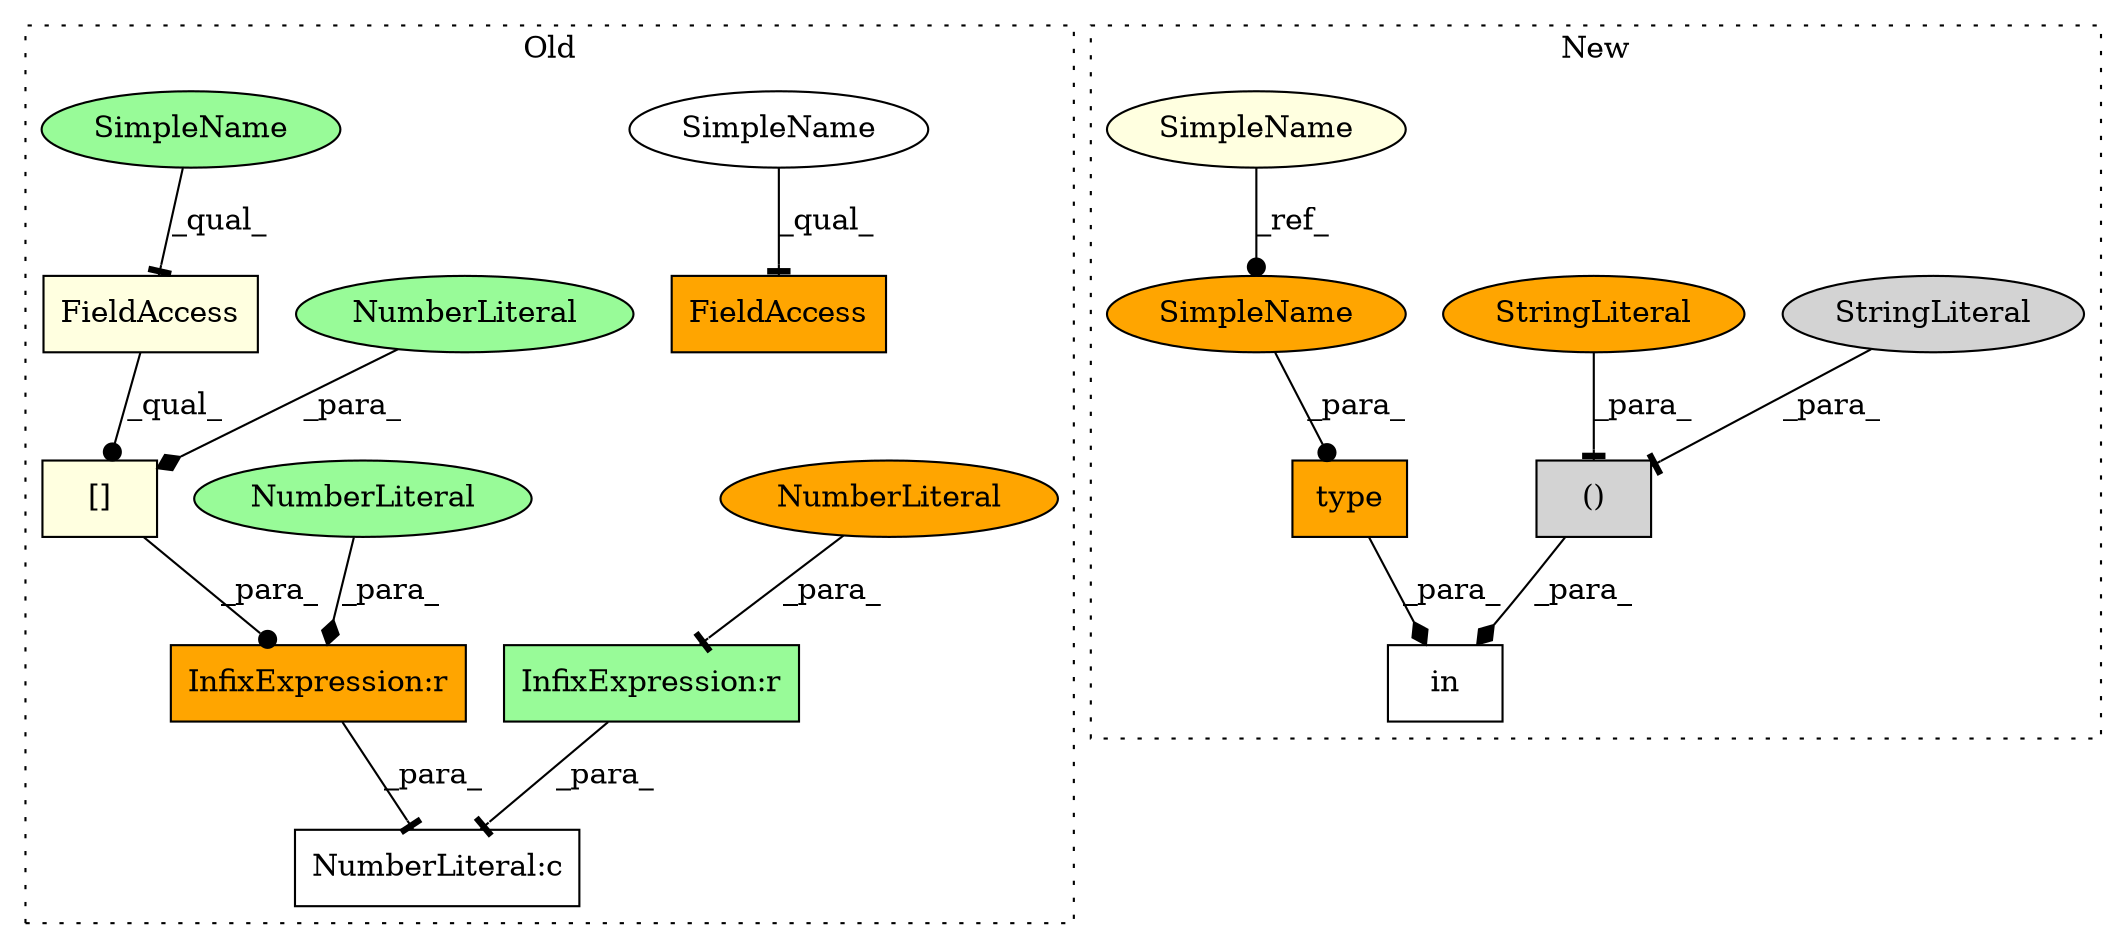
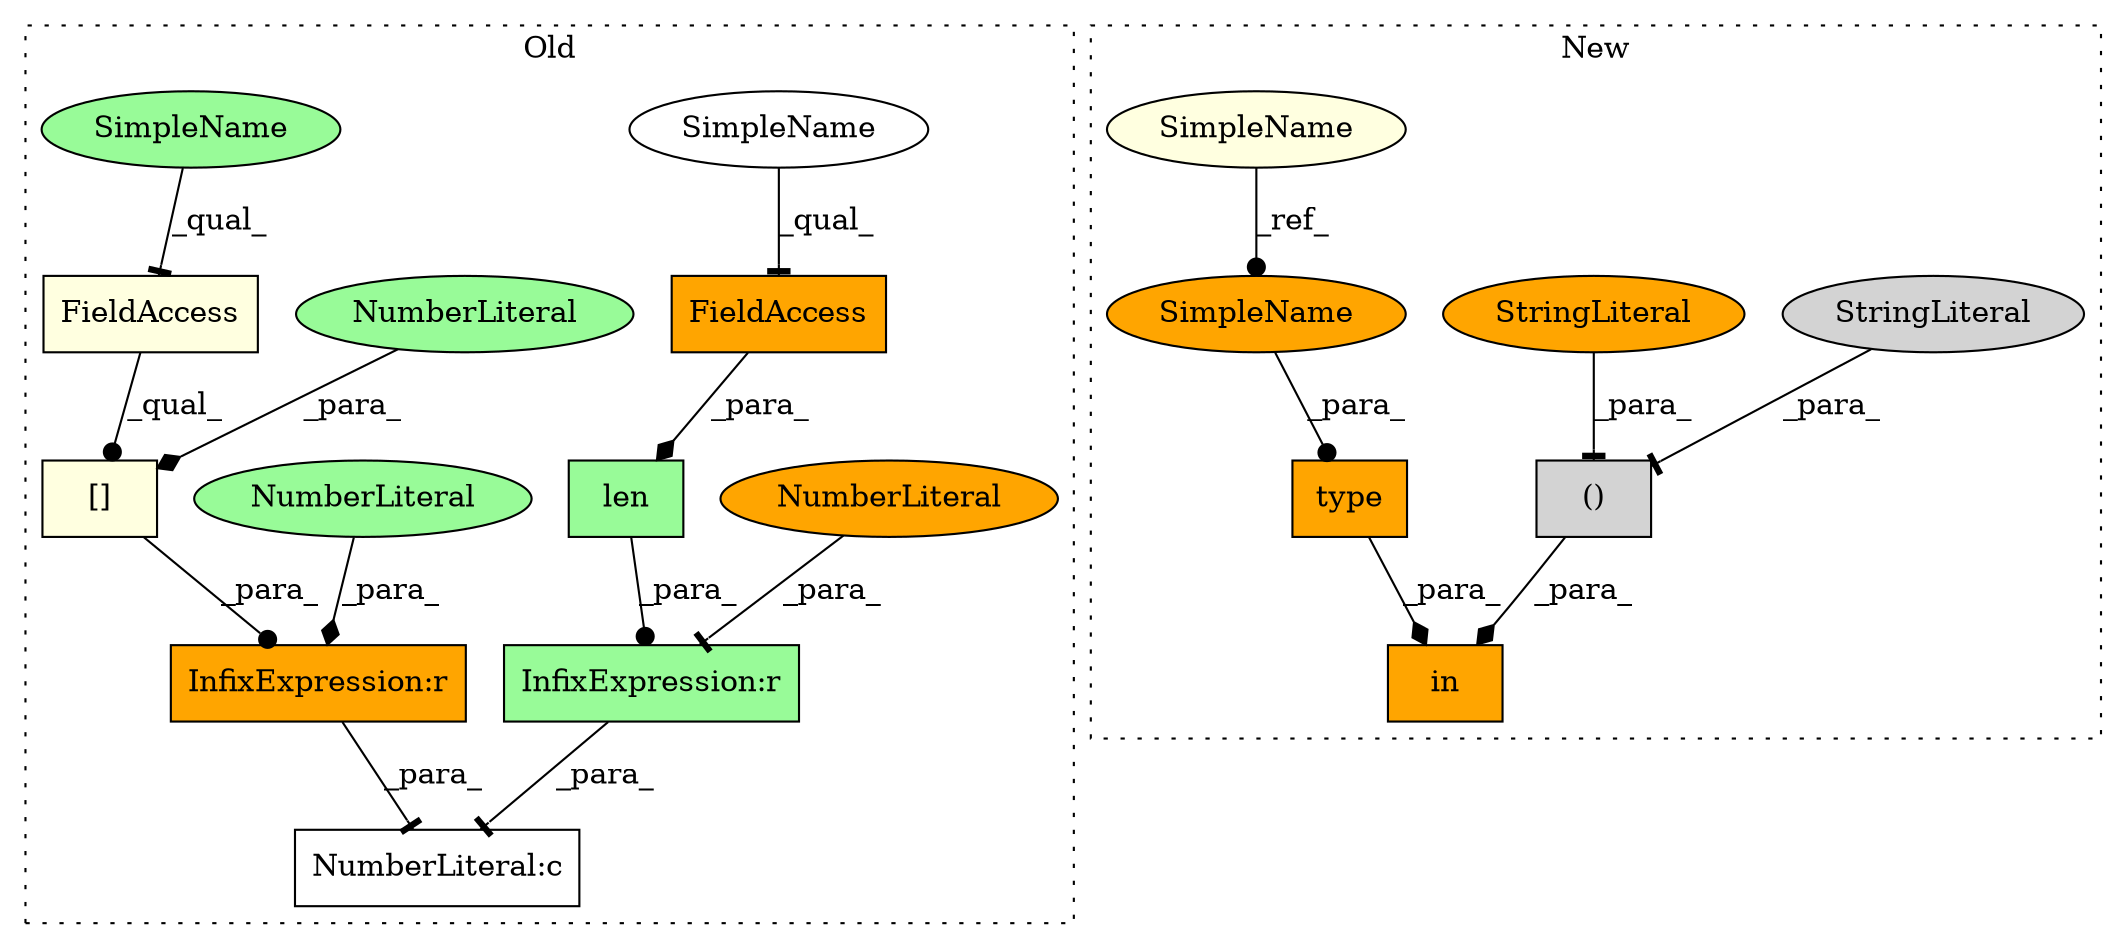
none -> (626, 499)
(1445, 683) -> (1445, 683)
